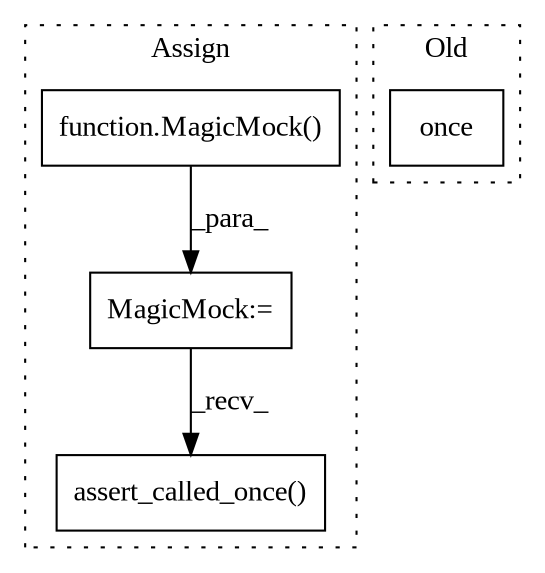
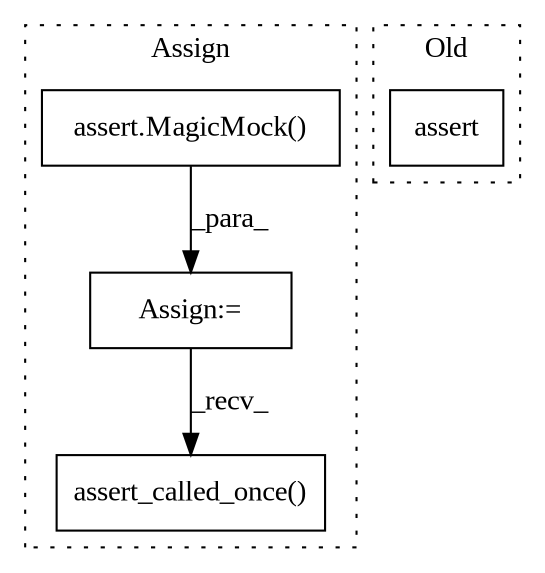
(191, 128) -> (191, 128)
(447, 128) -> (447, 128)
(191, 310) -> (191, 310)
